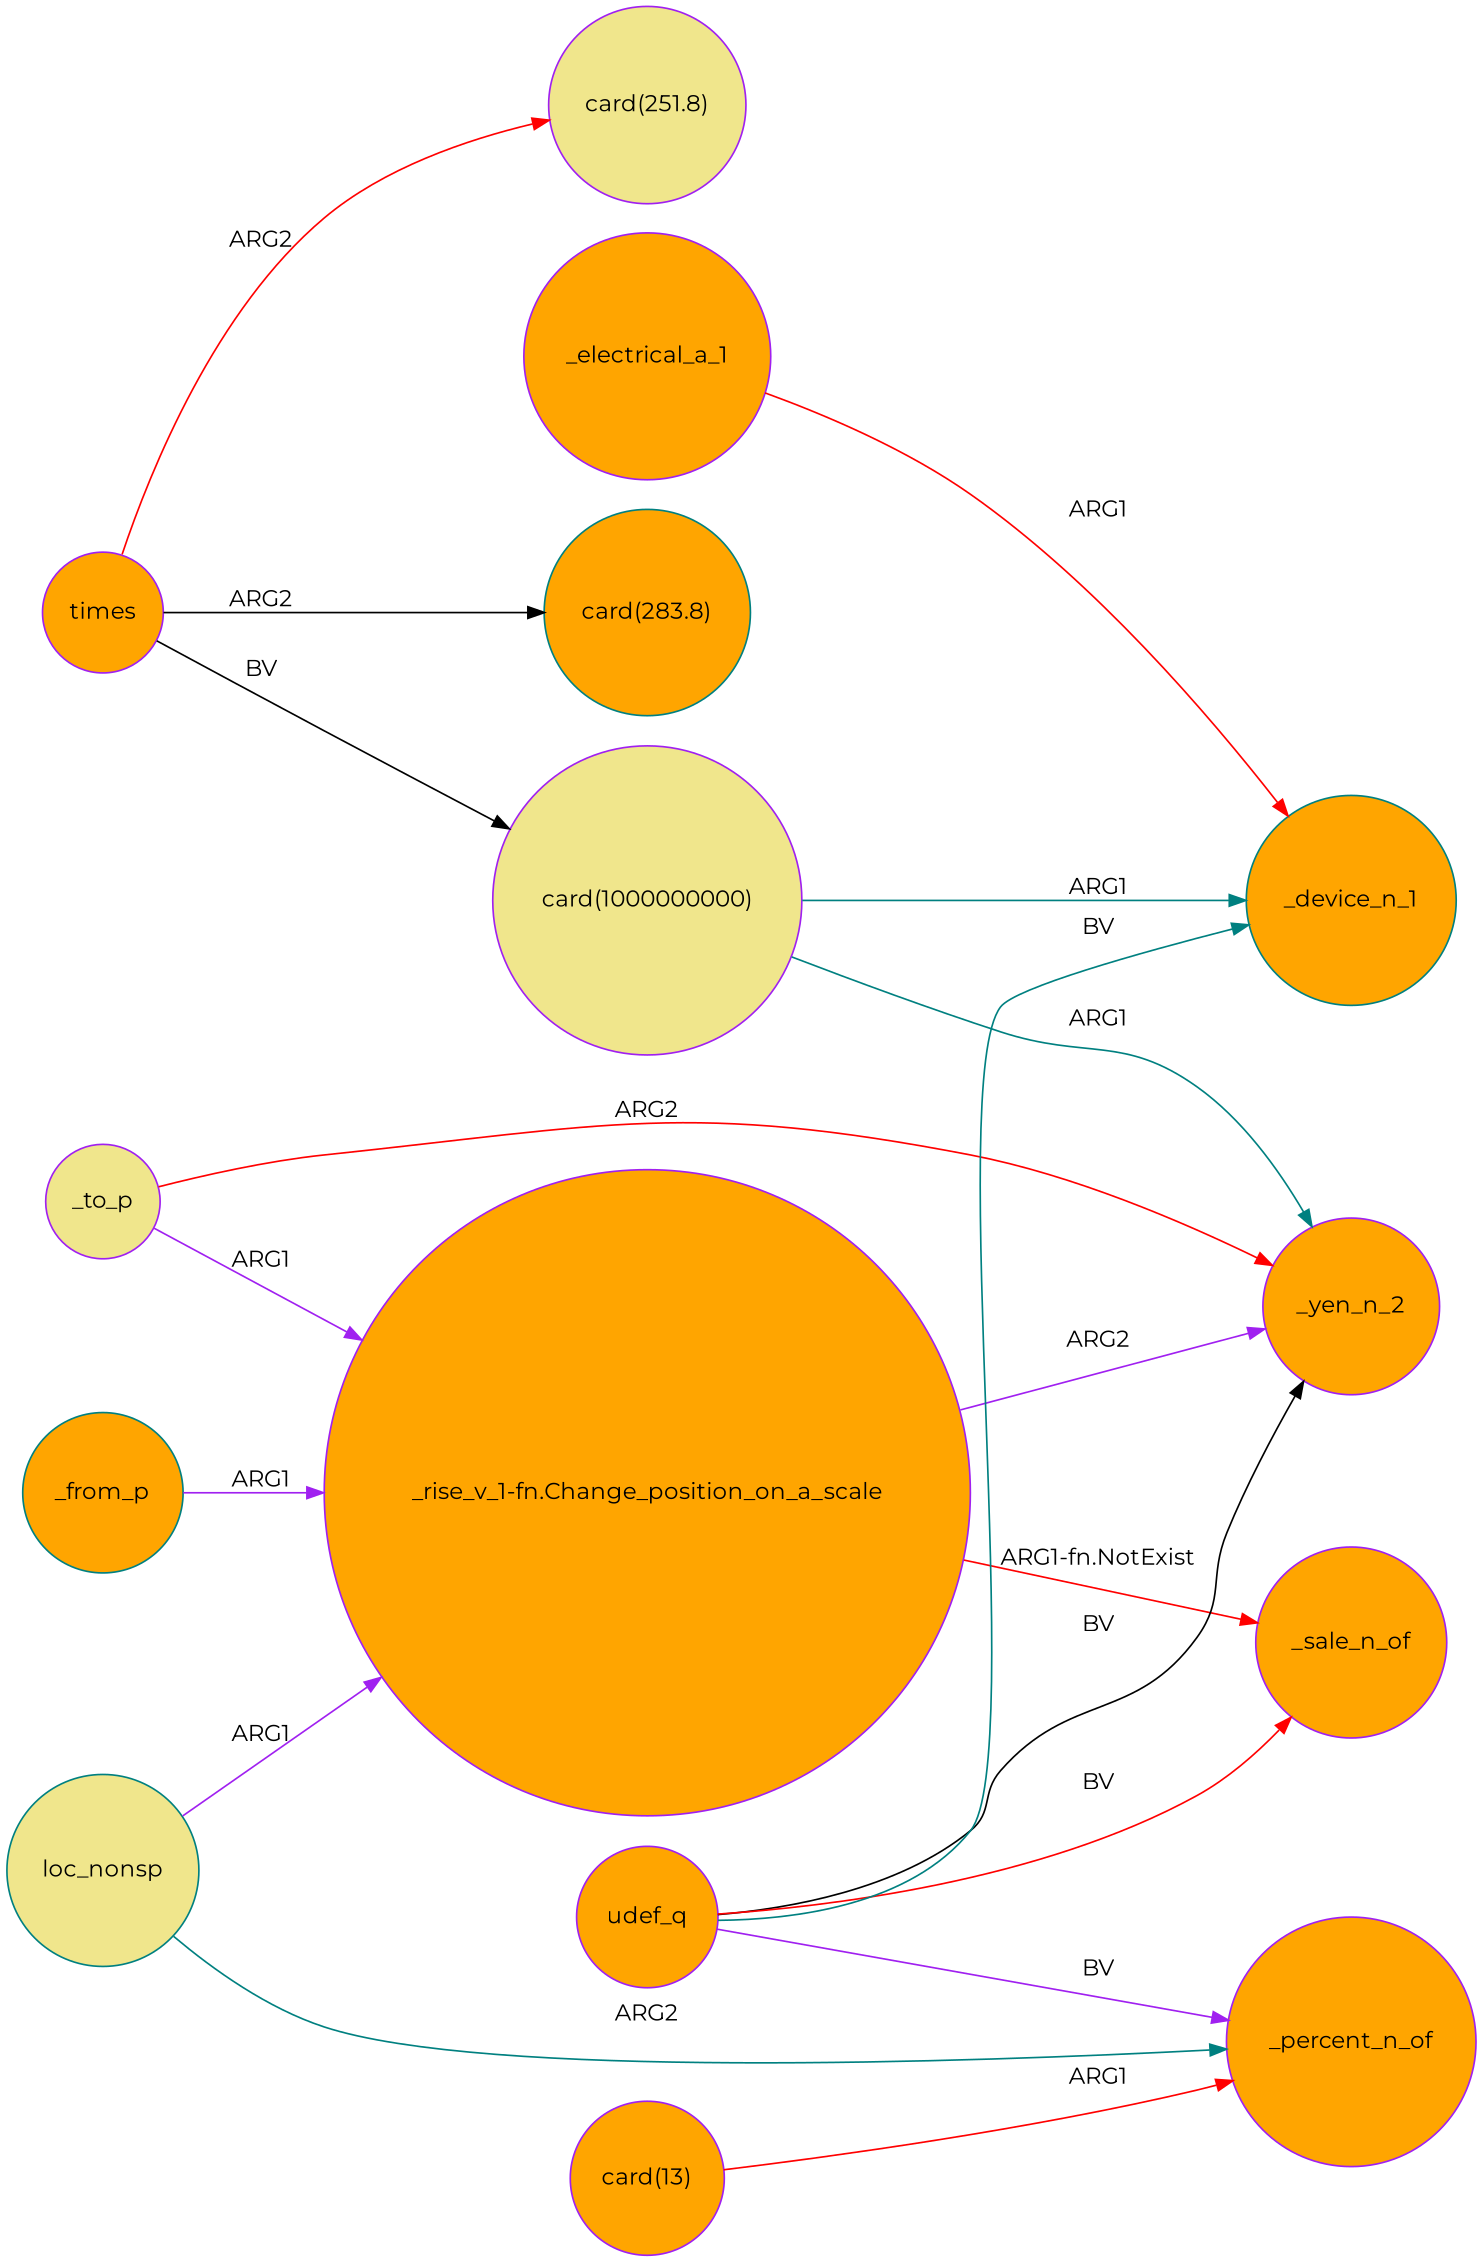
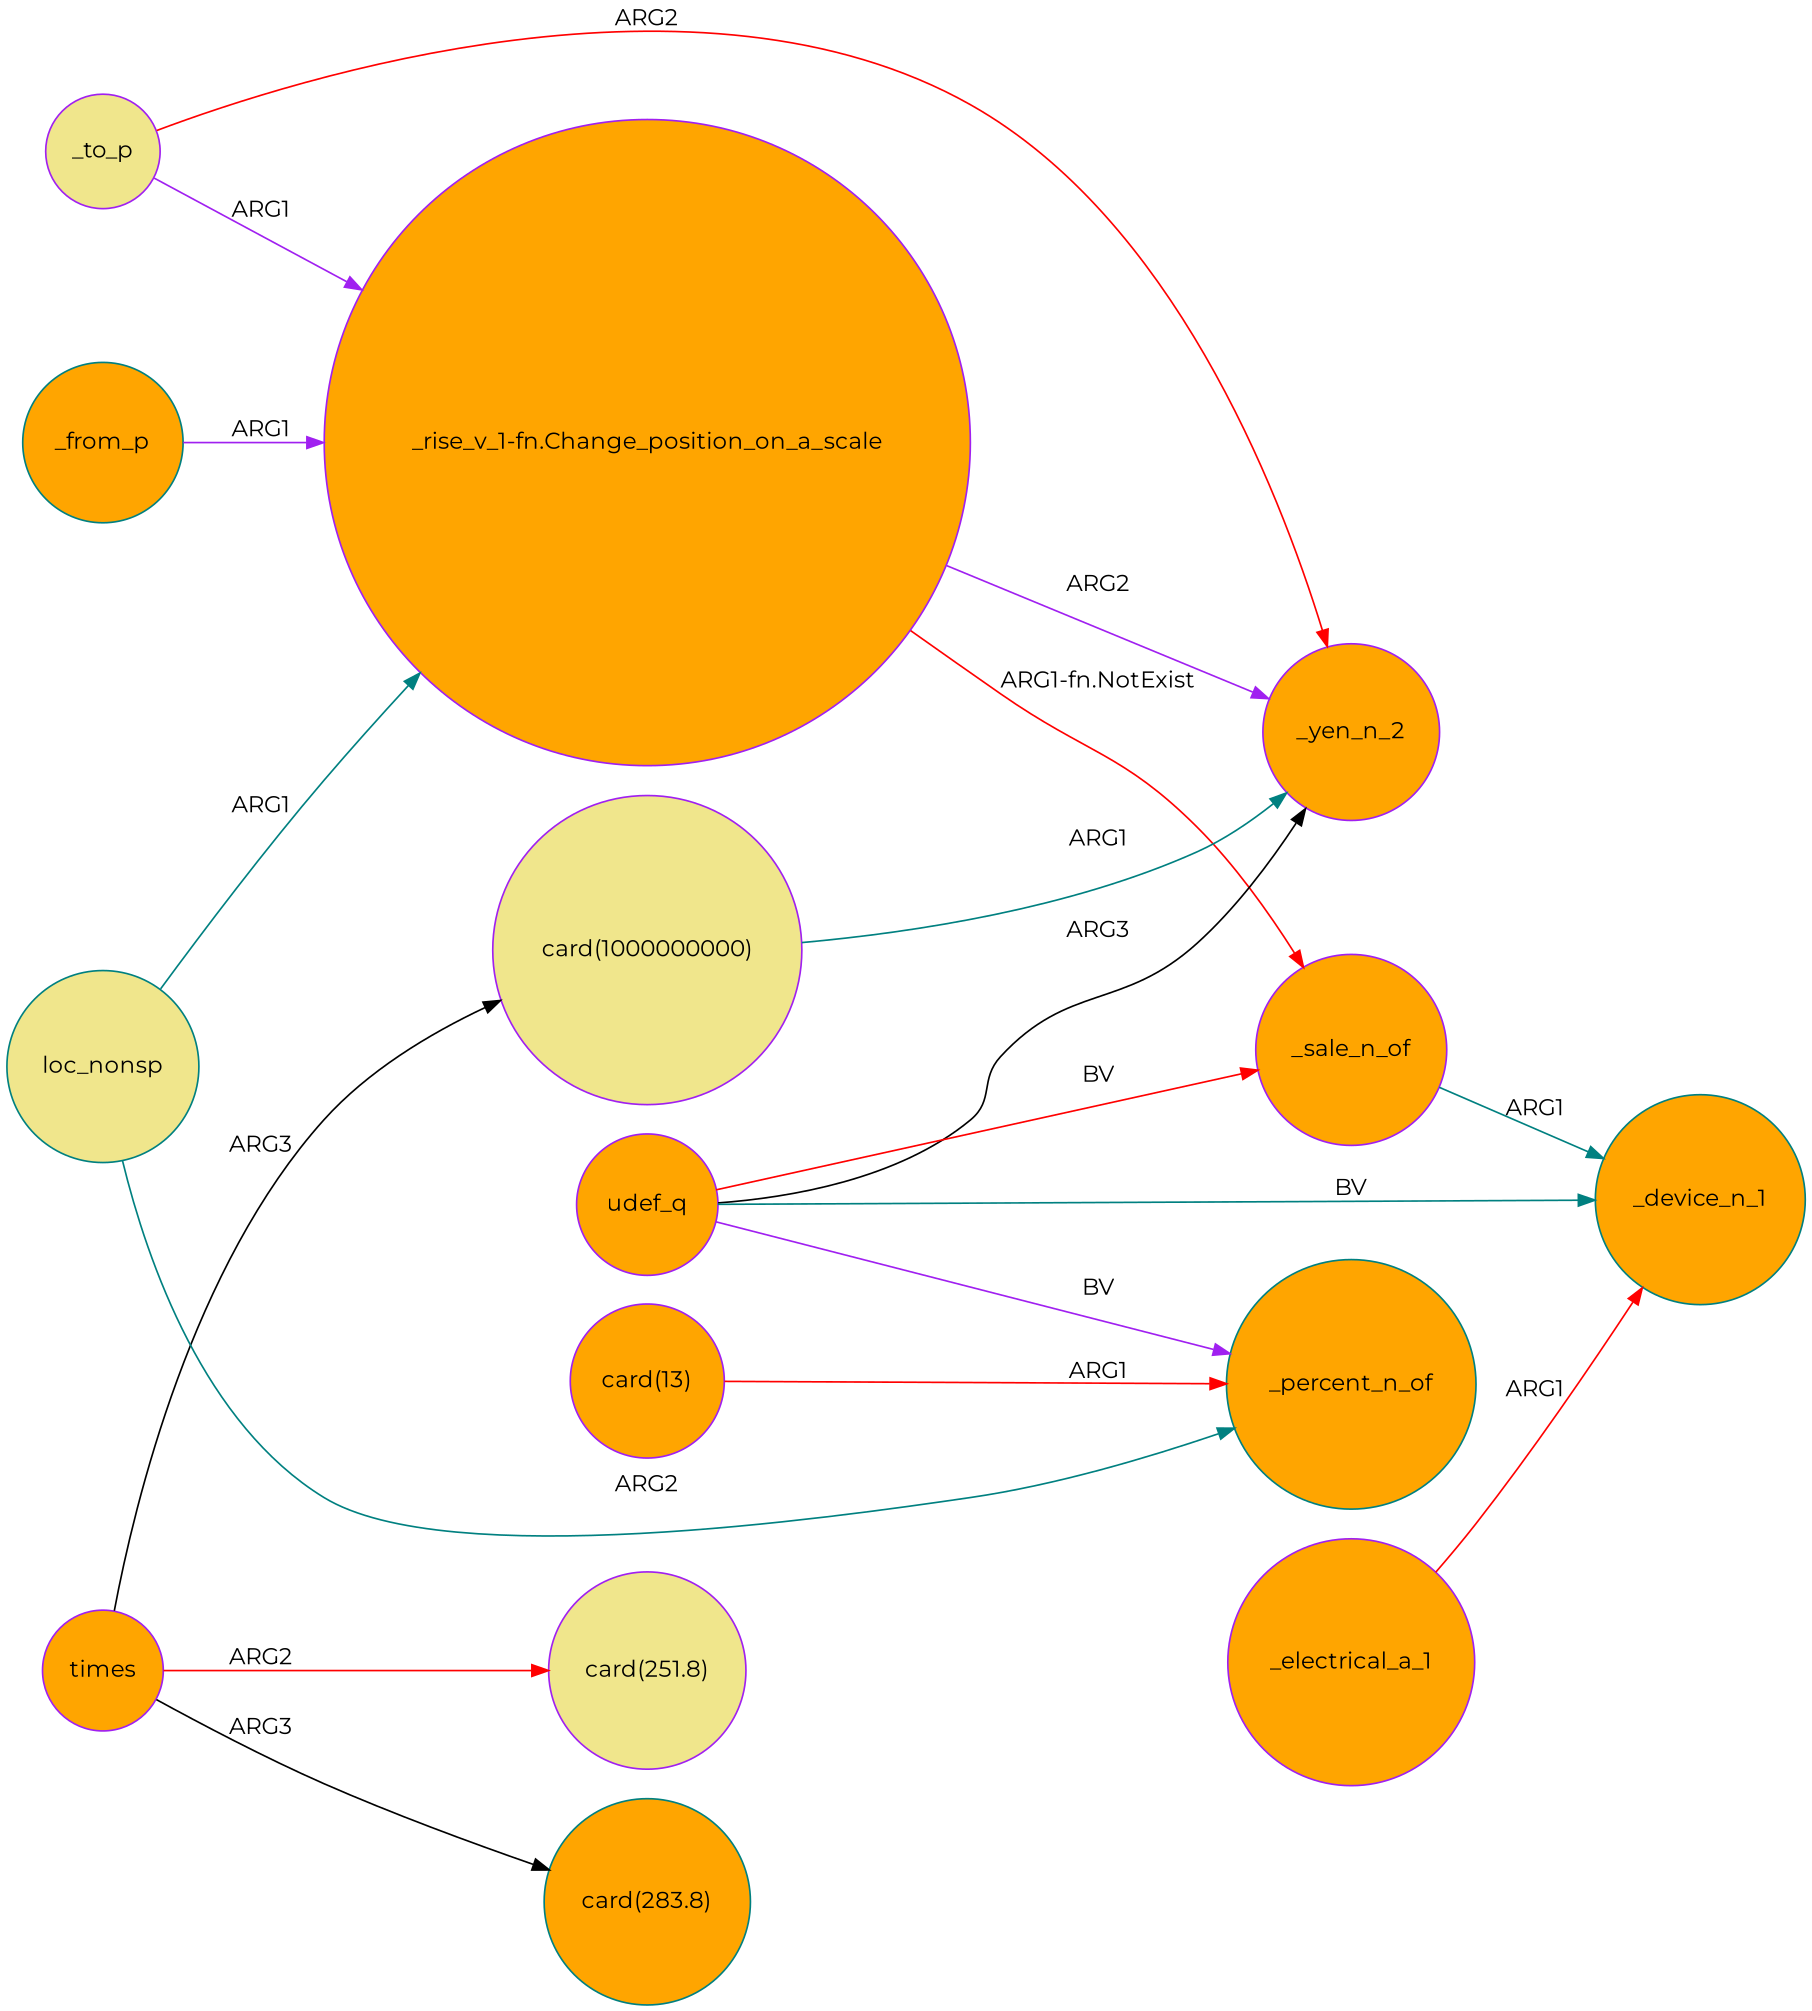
(262, 600) -> (262, 1728)
(262, 670) -> (262, 1146)
(1016, 900) -> (1514, 1120)
(1099, 1625) -> (1099, 931)
(275, 1752) -> (280, 833)
(1351, 2042) -> (1351, 1384)
